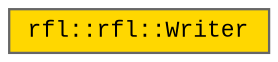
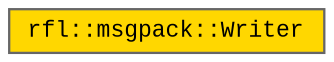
(139, 31) -> (167, 31)
